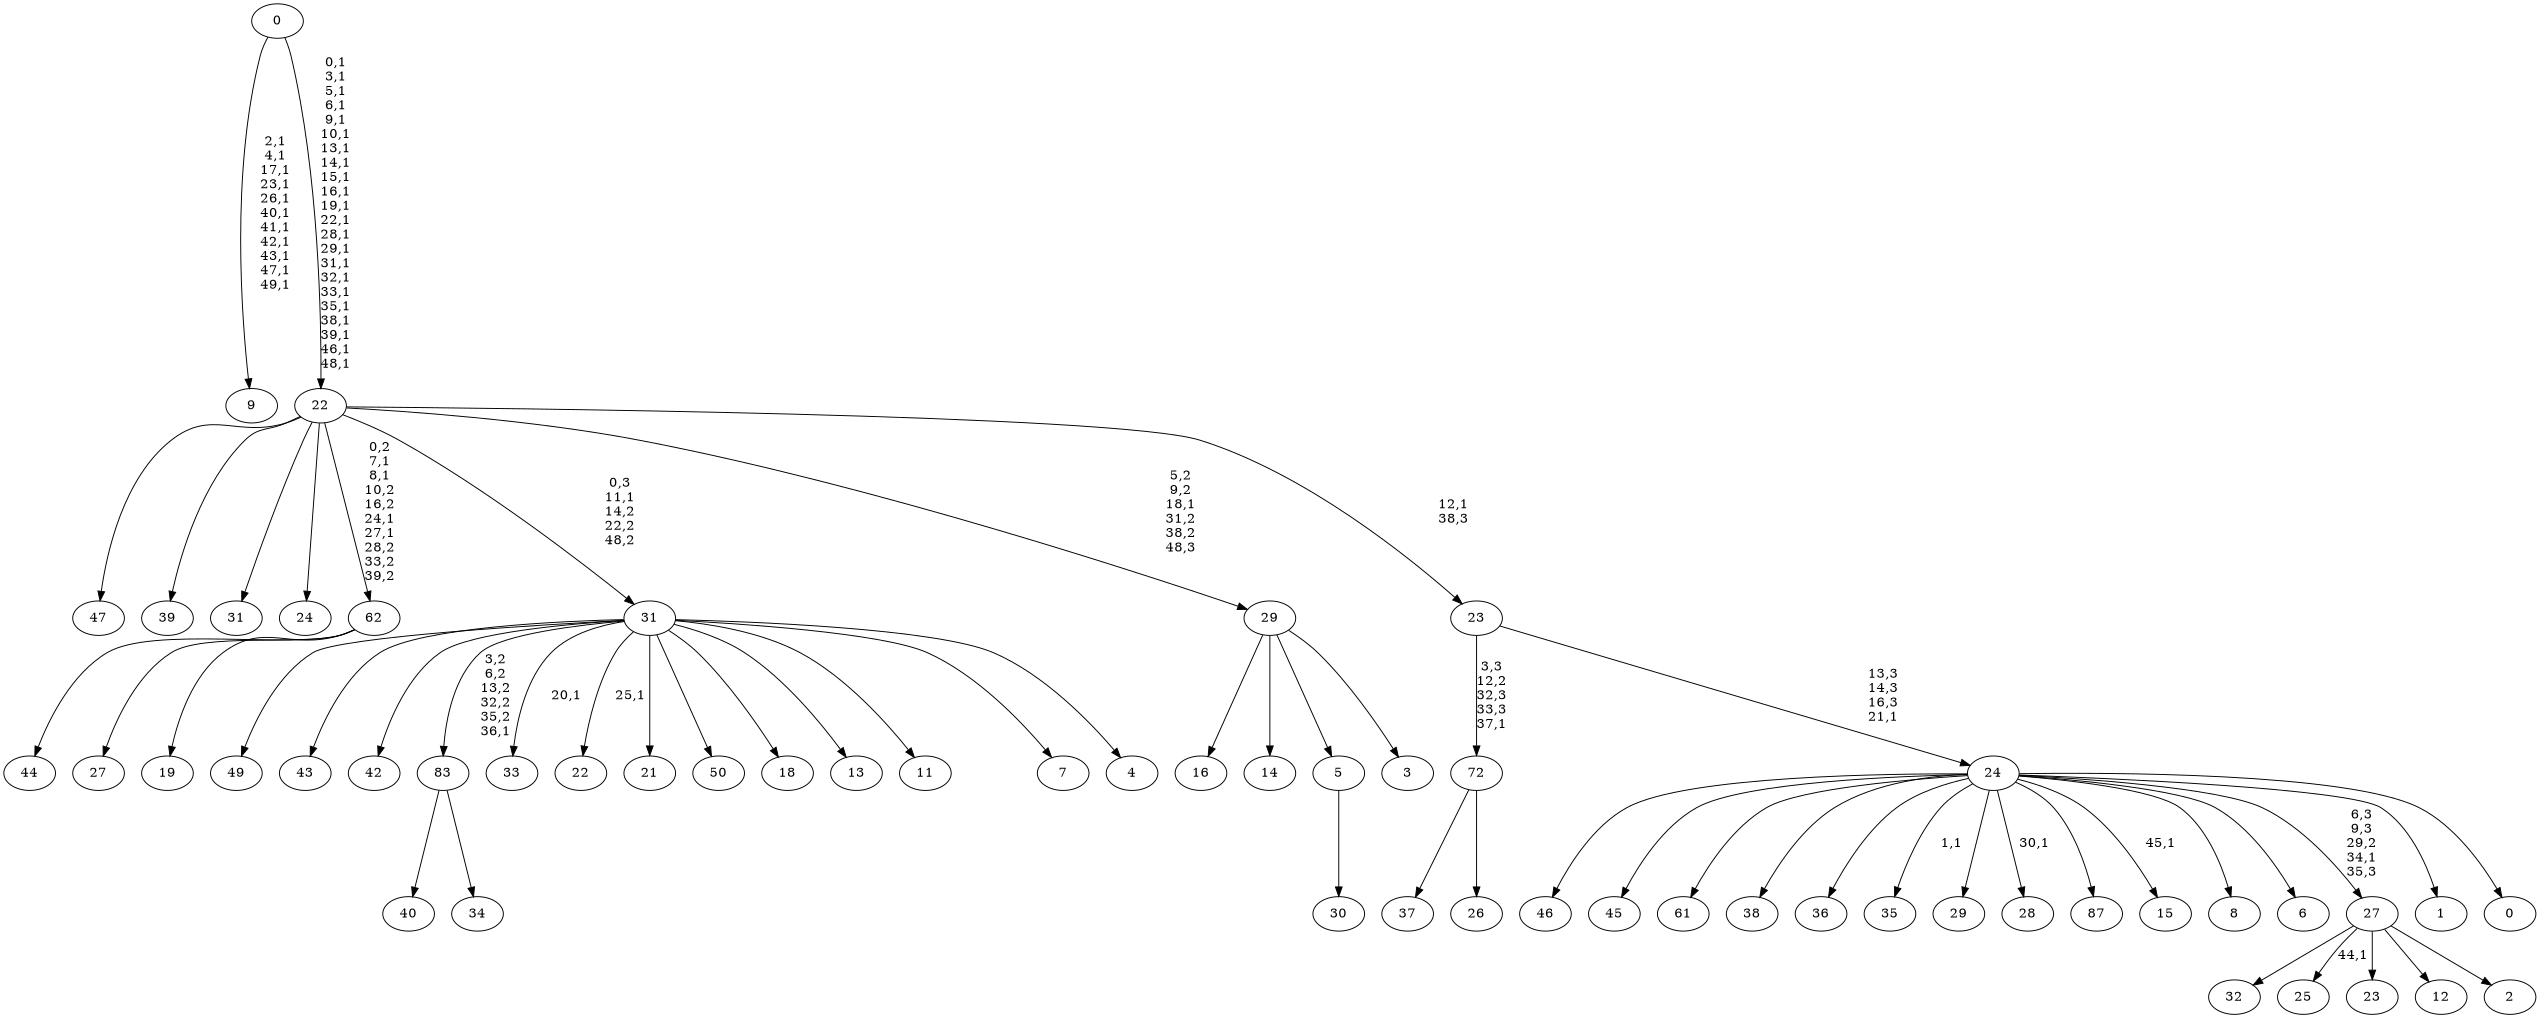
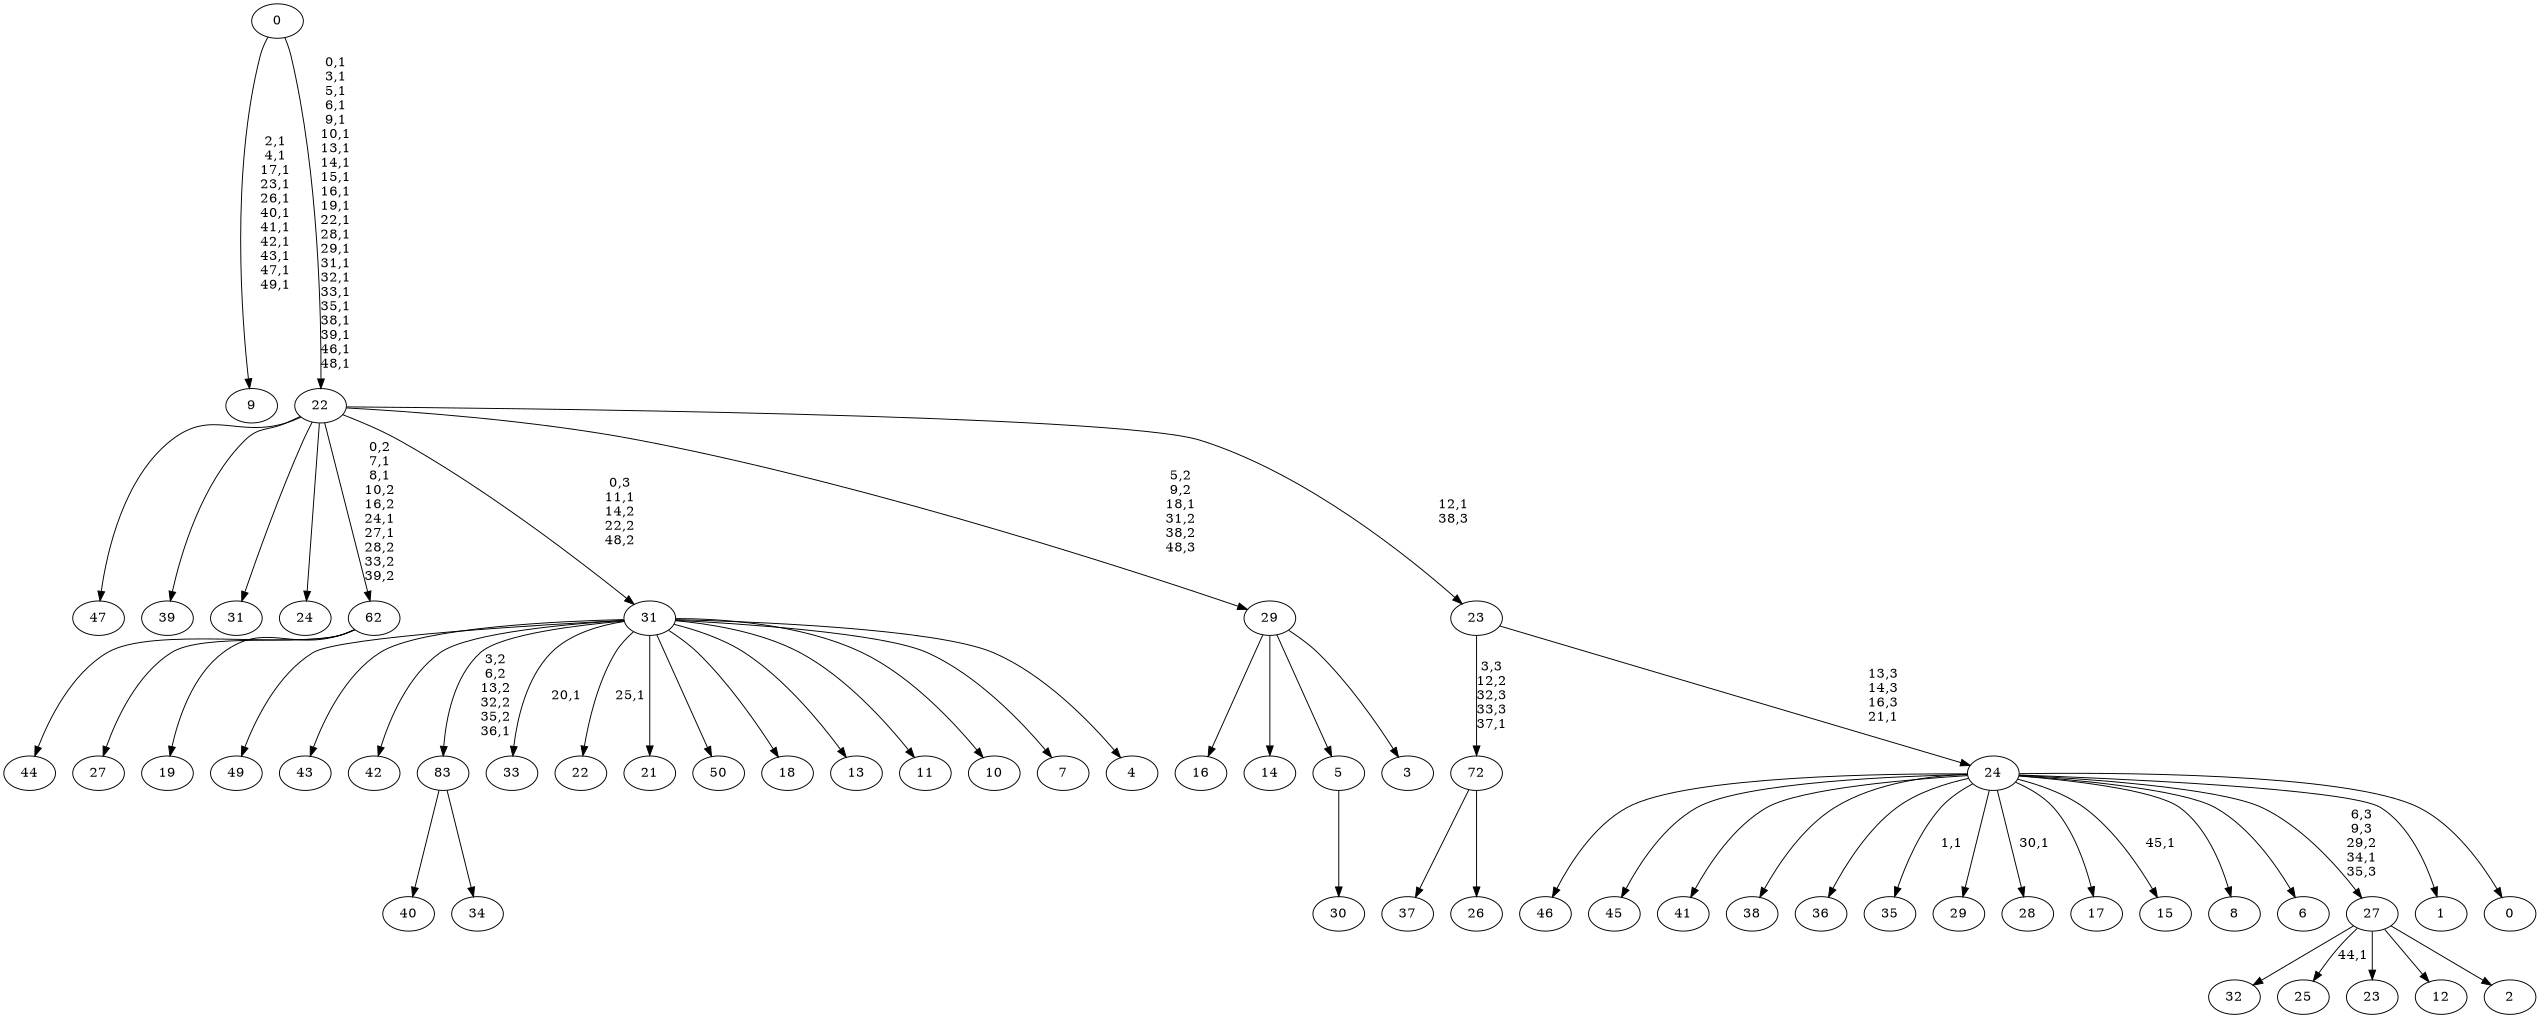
none -> (994, 773)
(1683, 914) -> (1683, 914)
(2097, 914) -> (2097, 914)
